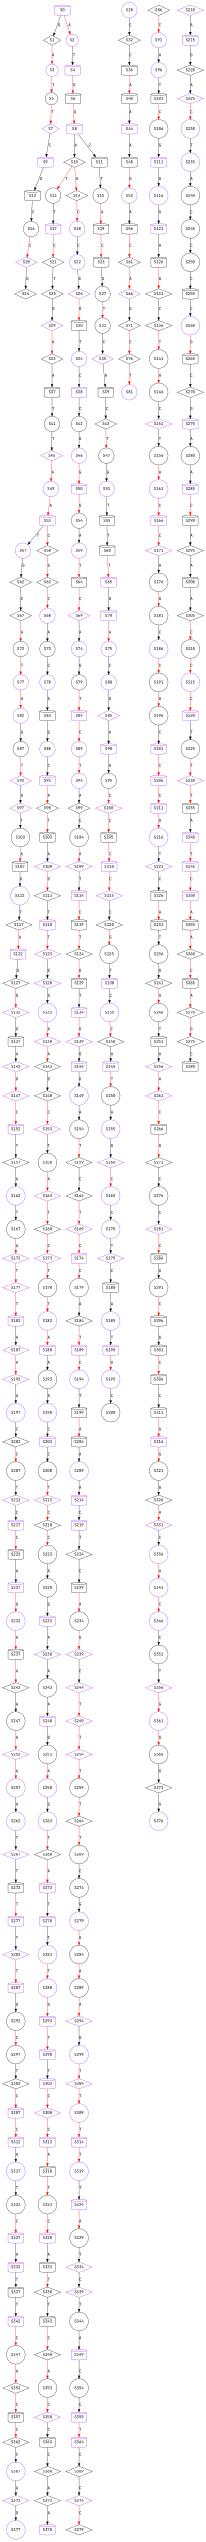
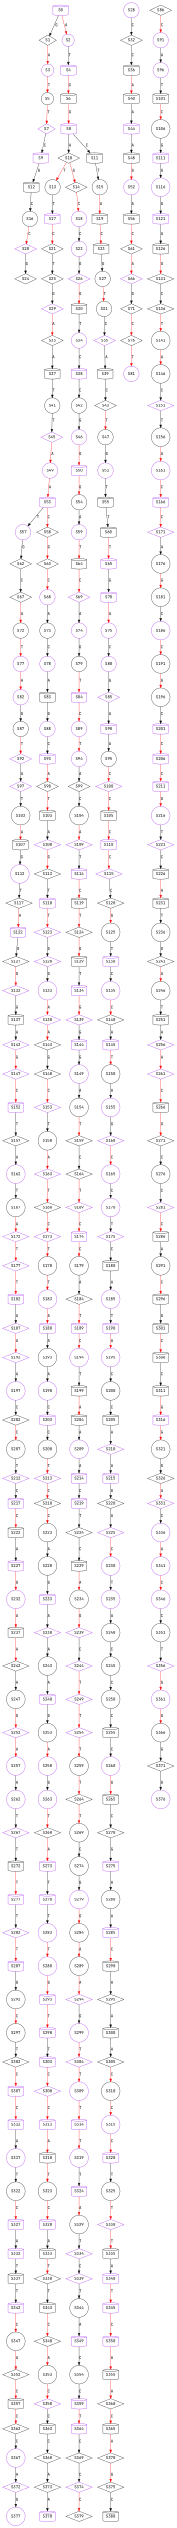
none -> (111, 1420)
